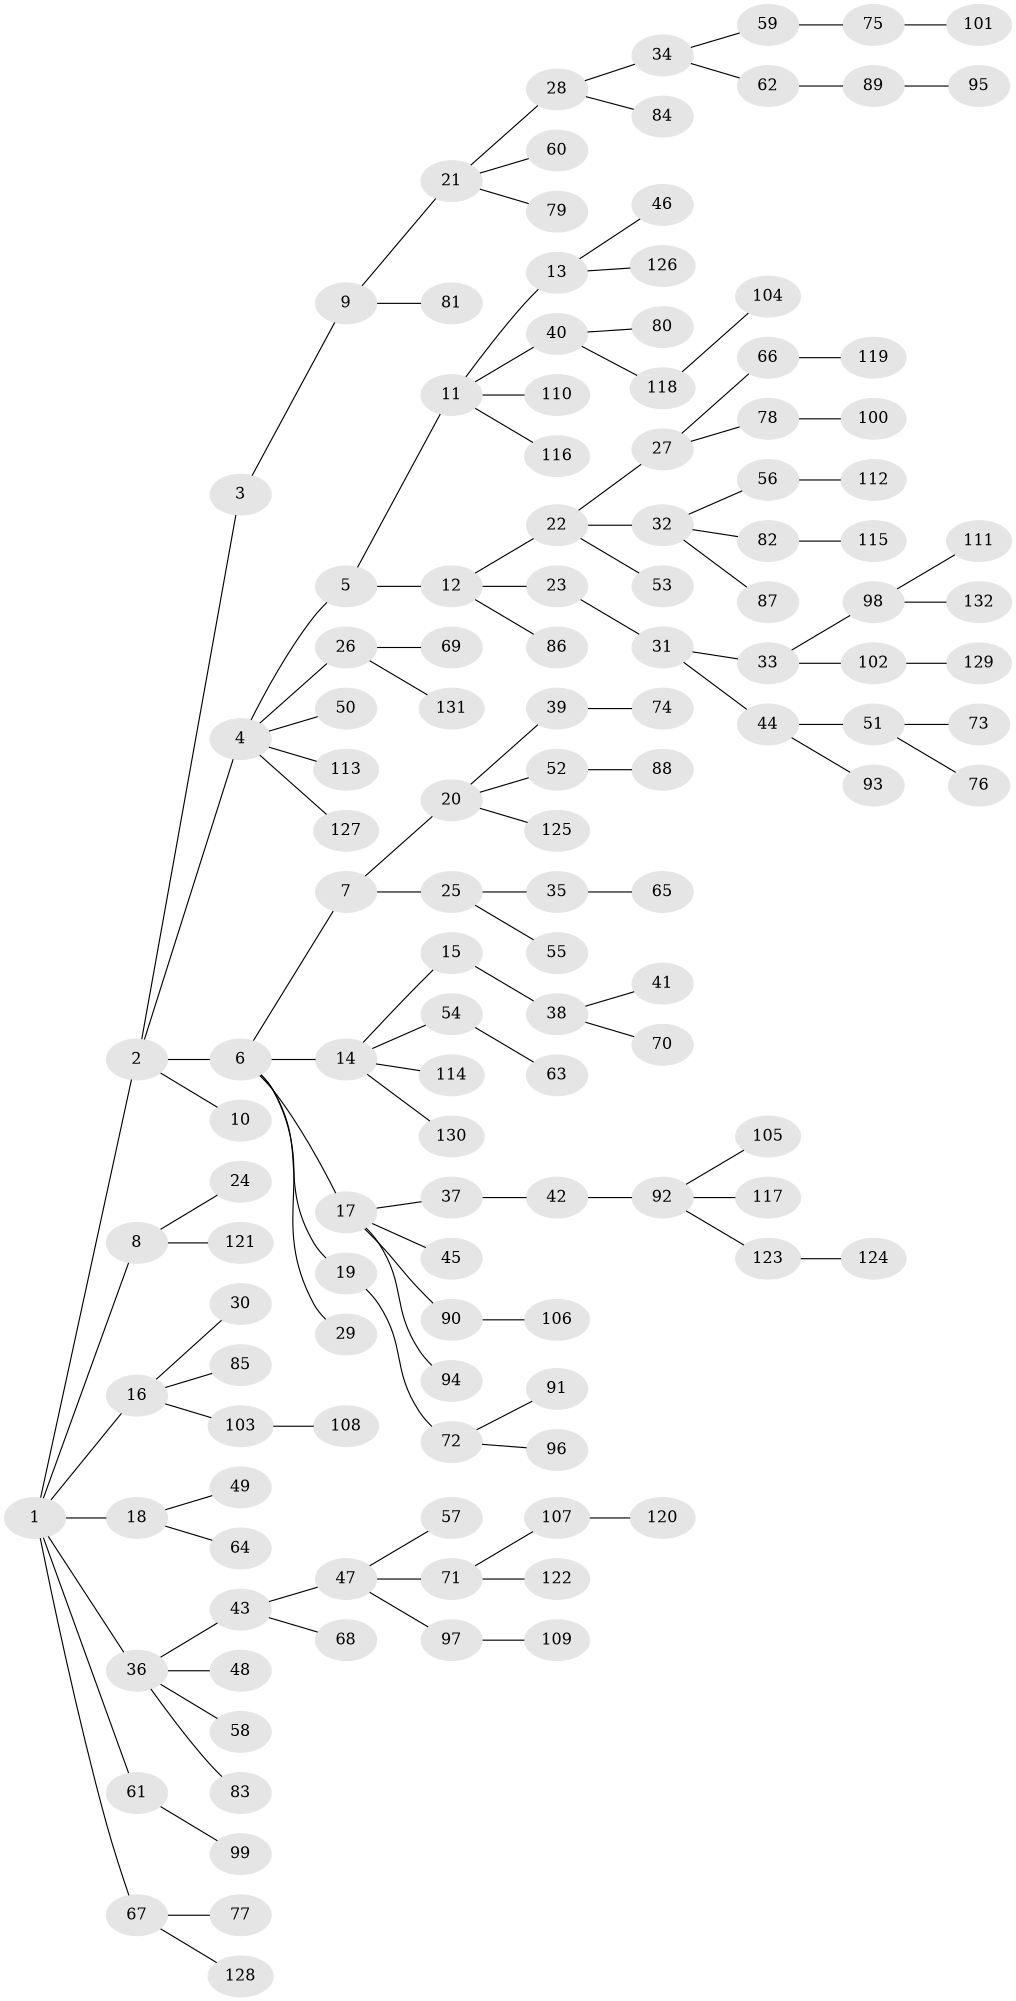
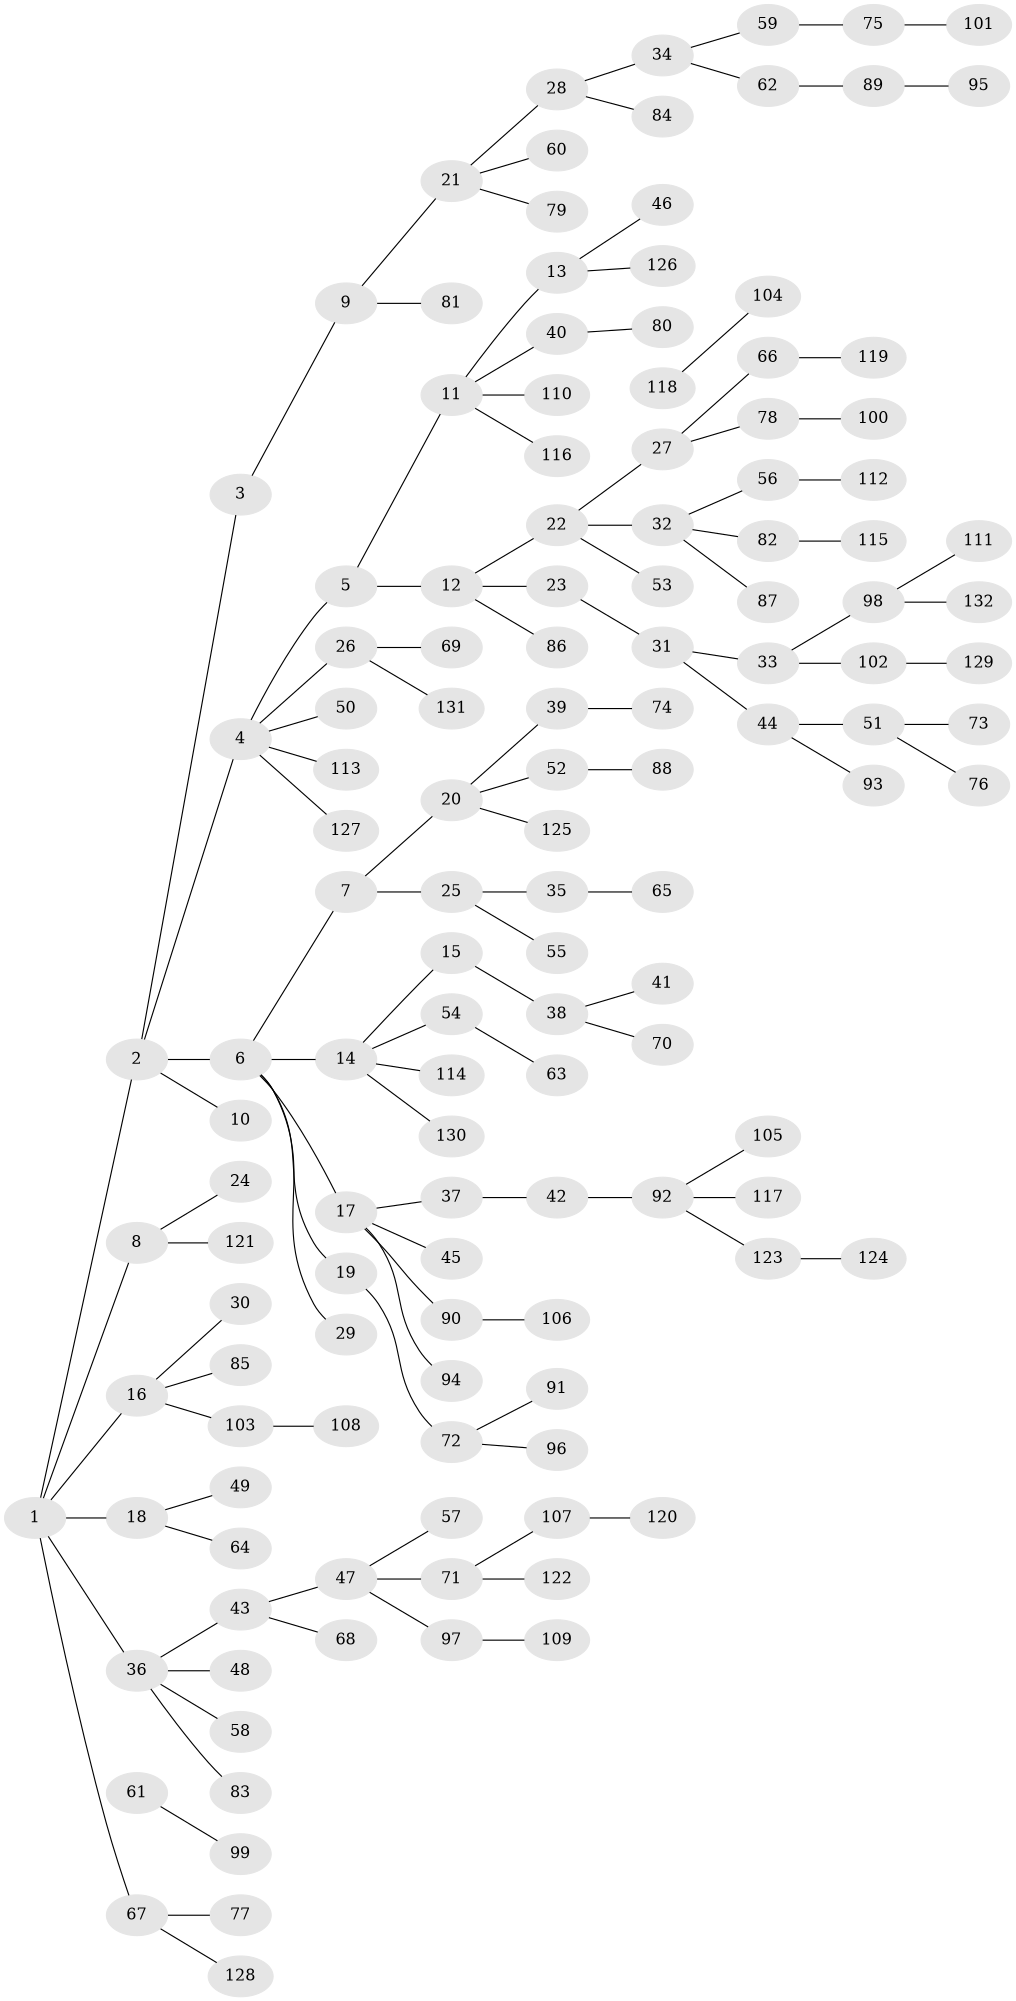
(609, 361) -> none
(86, 1655) -> none
